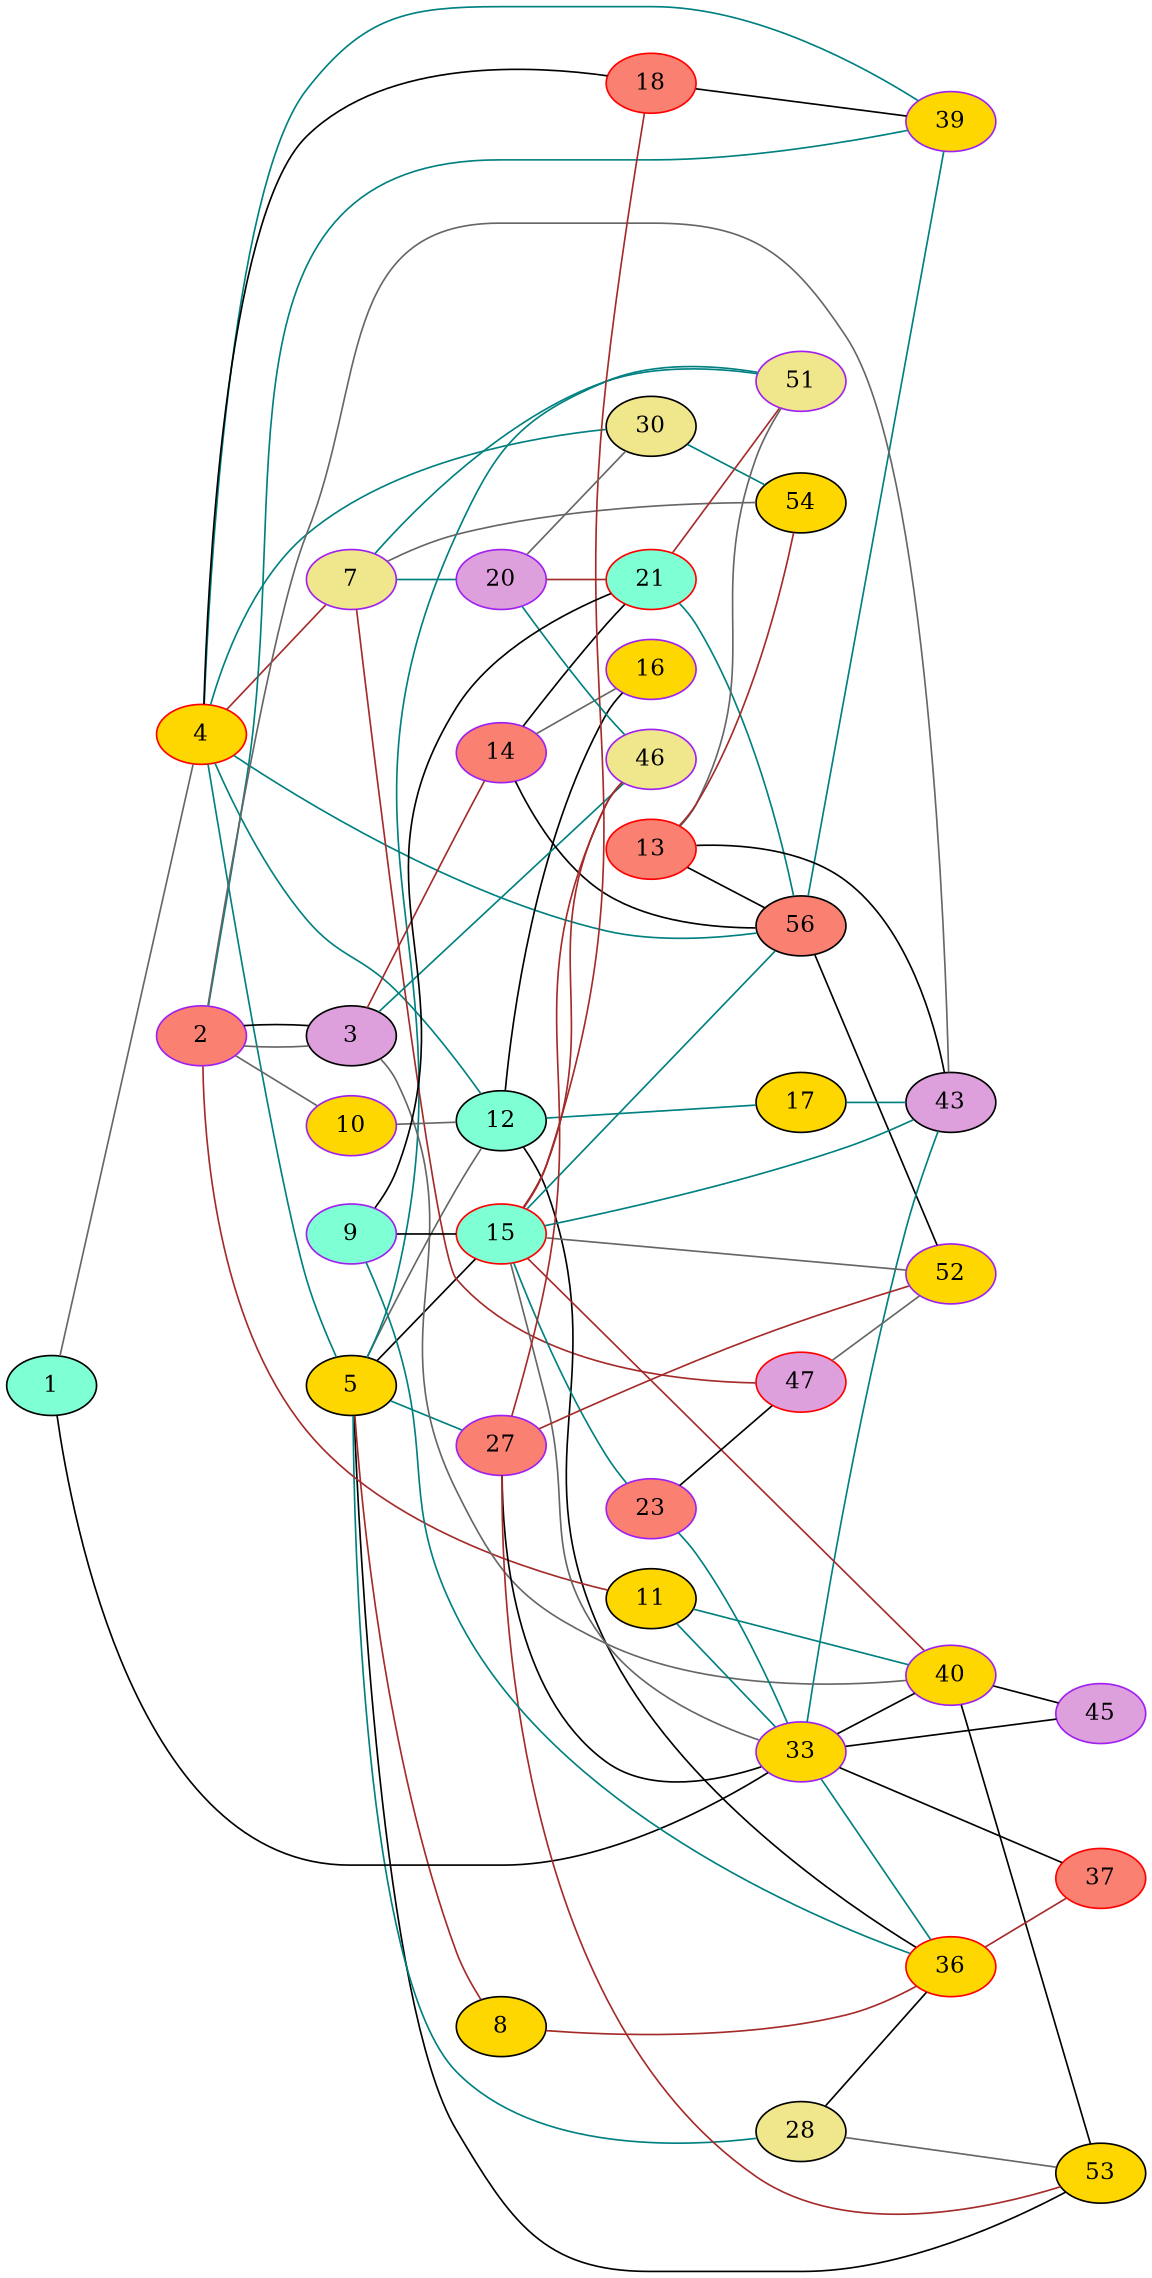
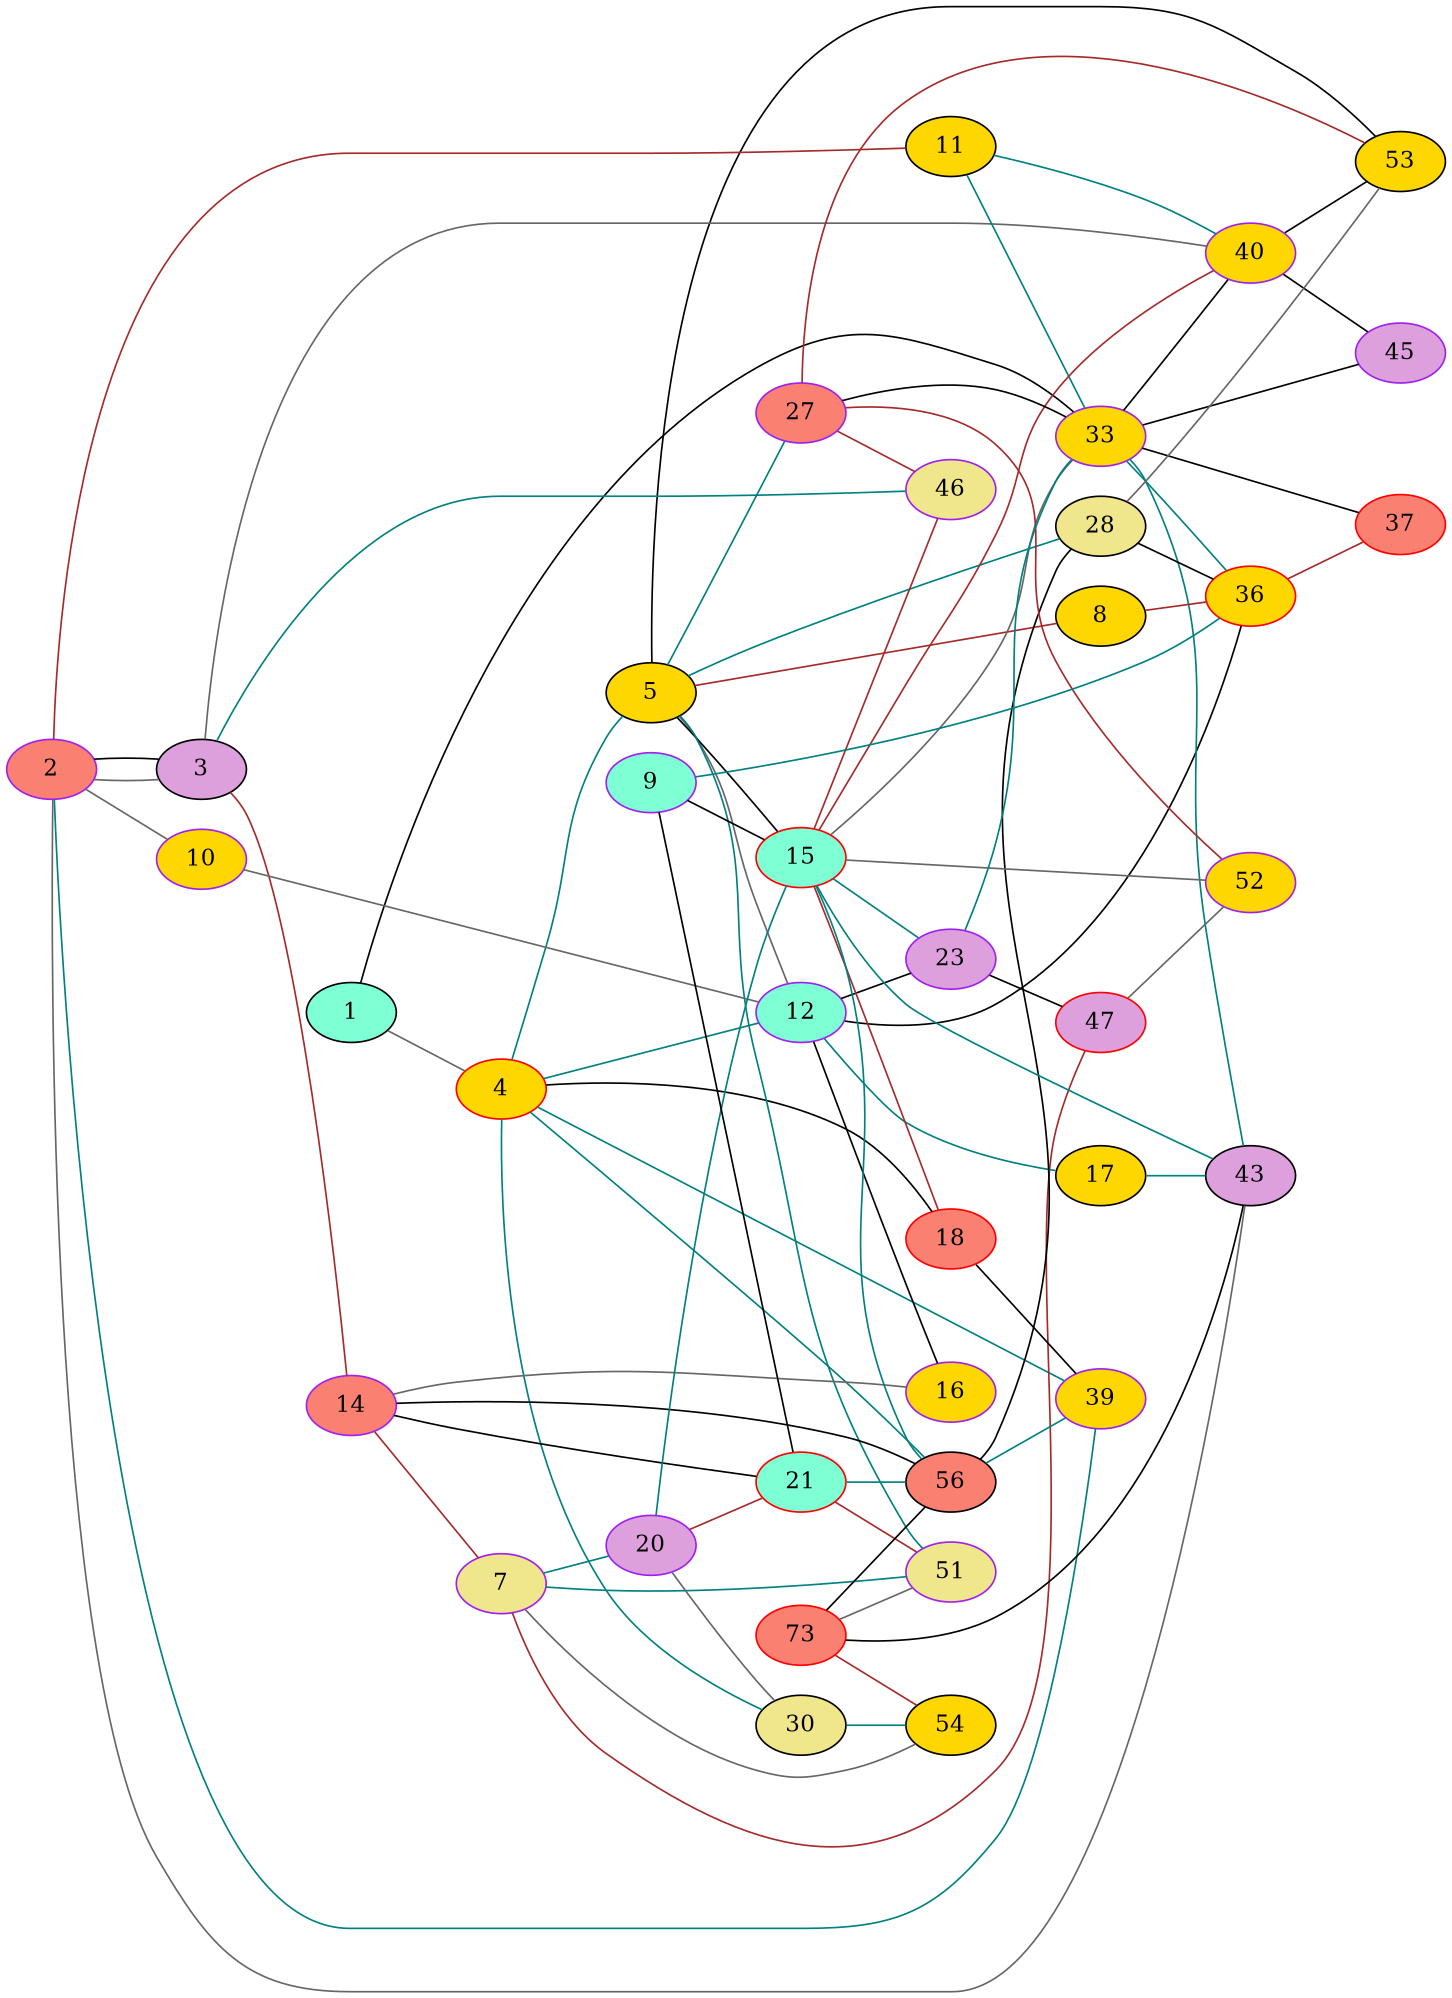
(286, 647) -> (427, 1495)
(577, 679) -> (701, 1213)
(651, 849) -> (801, 1635)
none -> (873, 987)
(870, 1086) -> (1026, 1004)
(501, 1121) -> (801, 1012)
(651, 1509) -> (951, 959)
